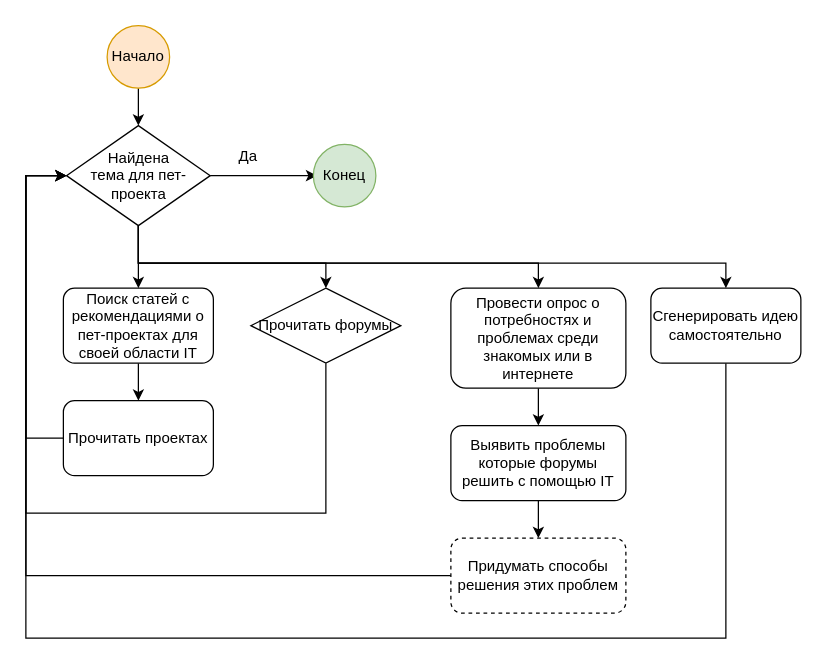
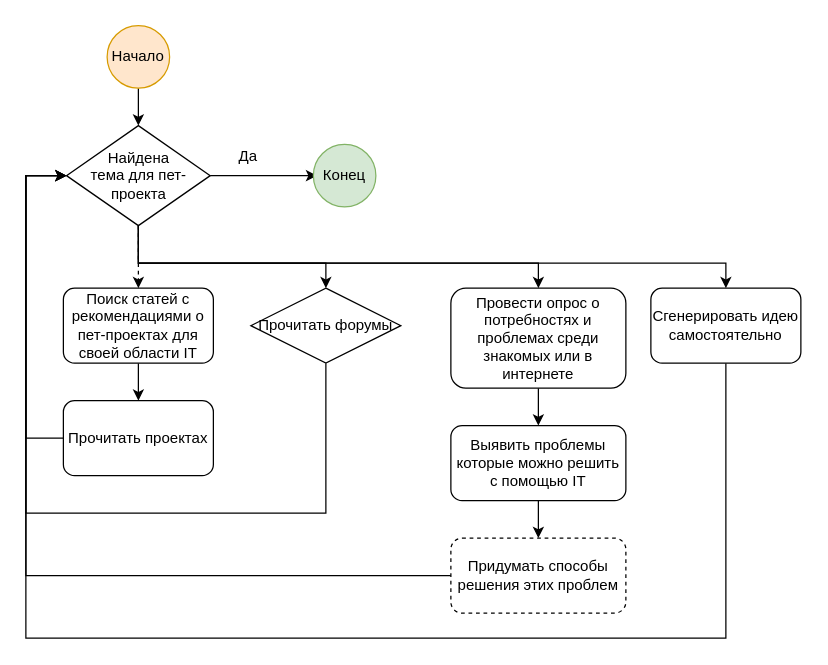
(138, 272) -> (138, 272)
(538, 463) -> (538, 463)
